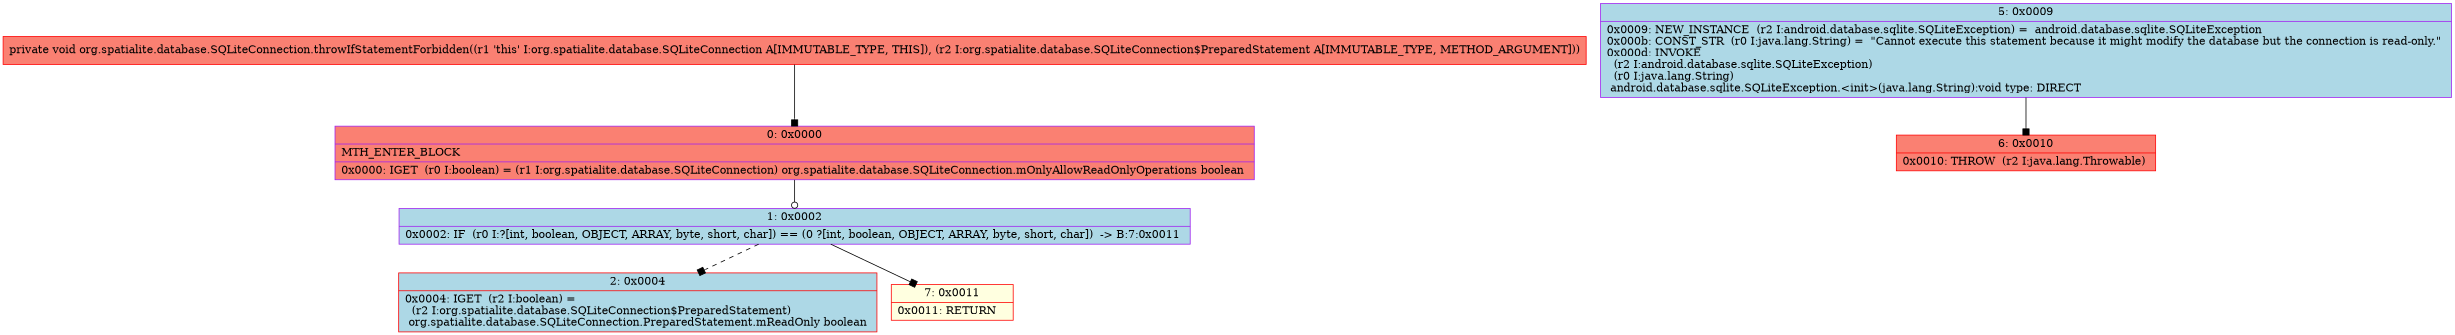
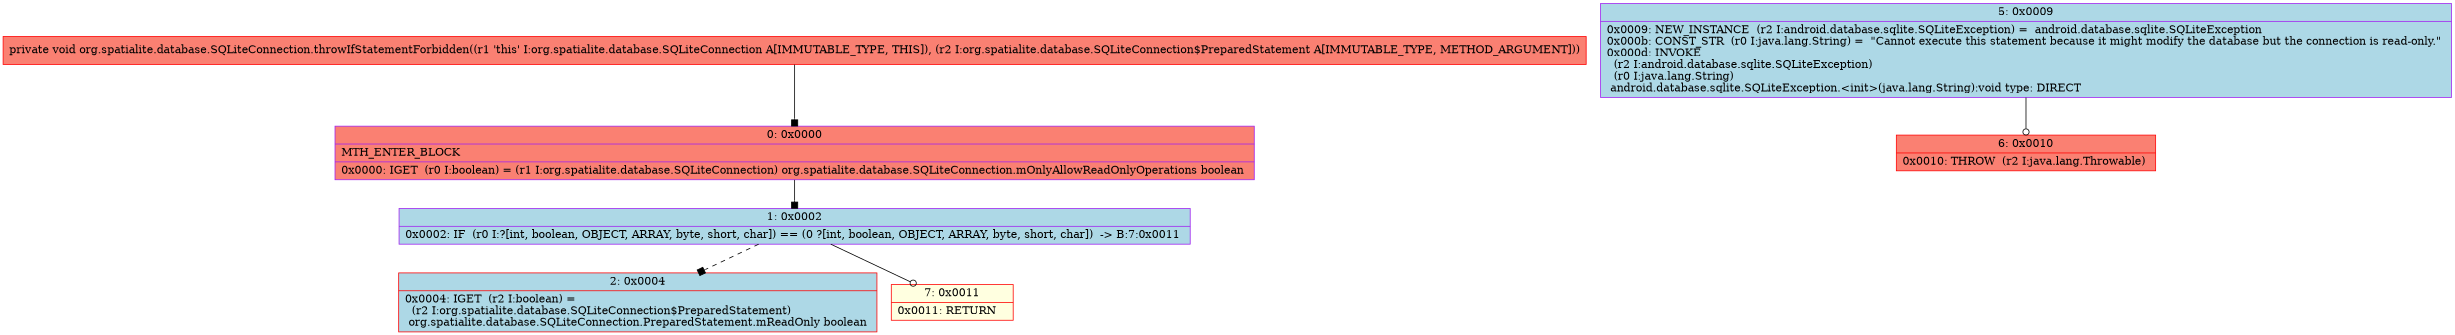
(2026, 112) -> (2026, 113)
(795, 191) -> (795, 190)
(870, 263) -> (870, 263)
